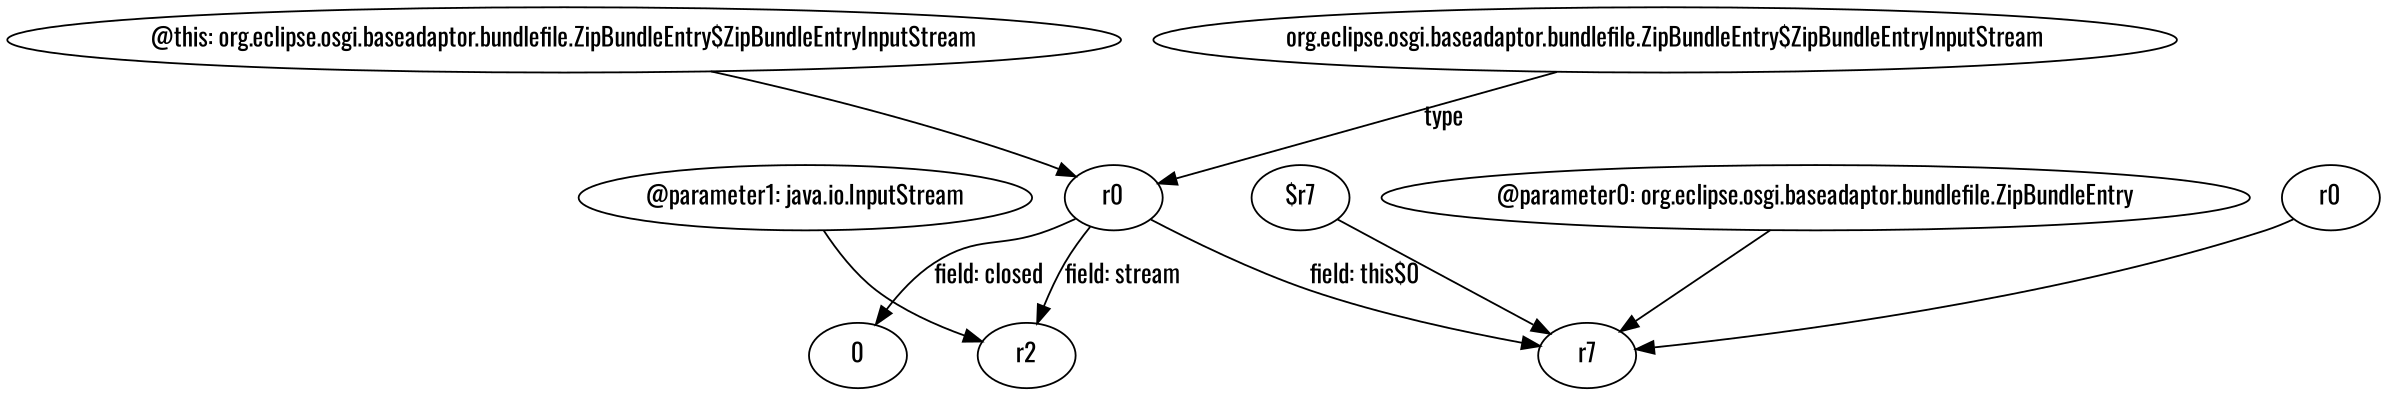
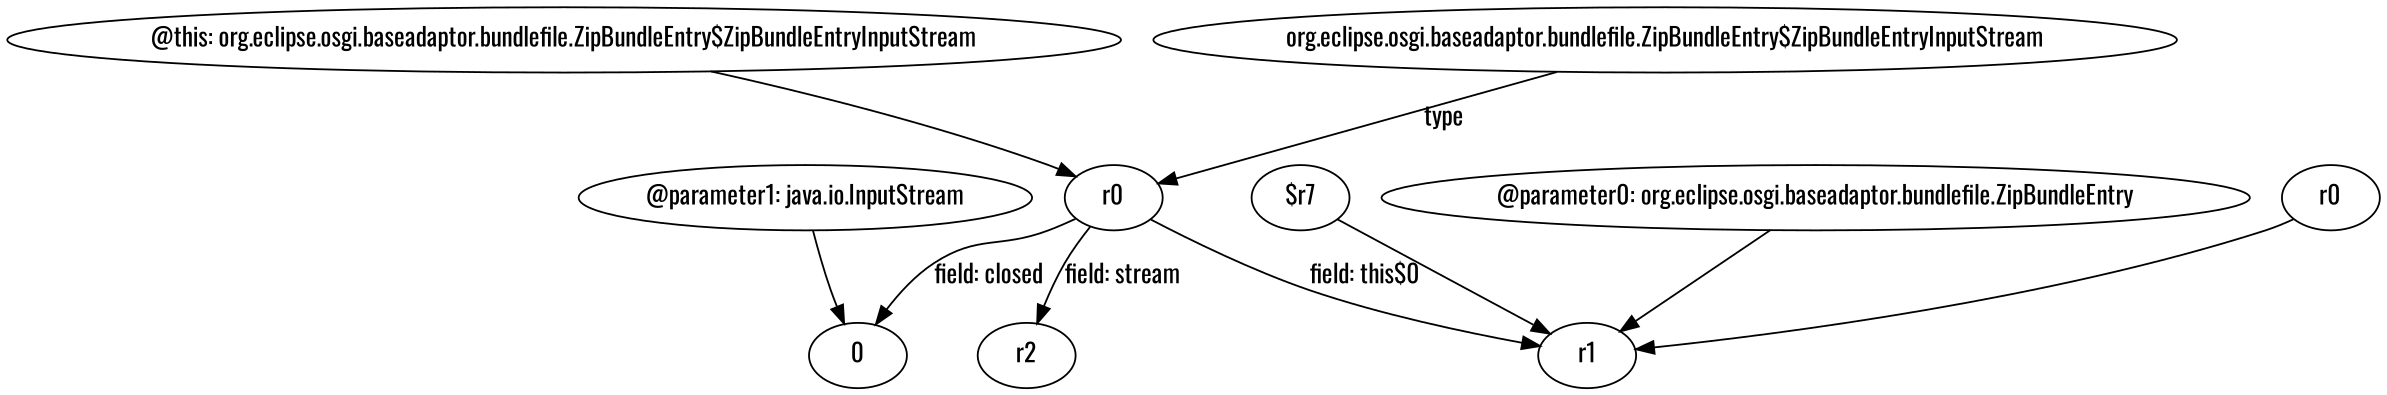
(881, 294) -> (824, 269)
(1587, 356) -> (1587, 356)
